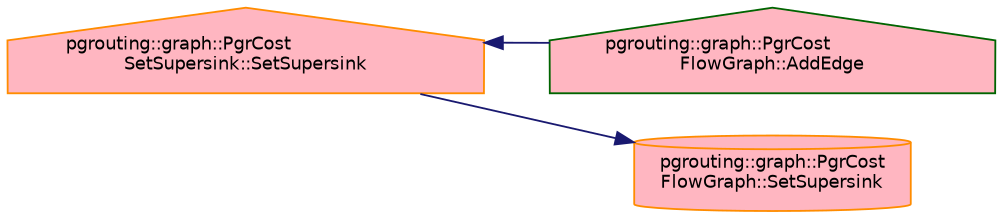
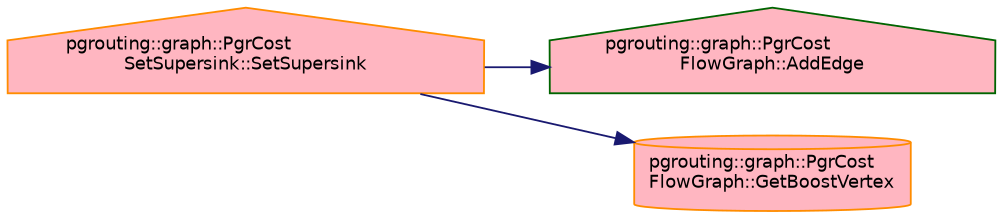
(526, 43) -> (508, 67)
(772, 173) -> (772, 173)
